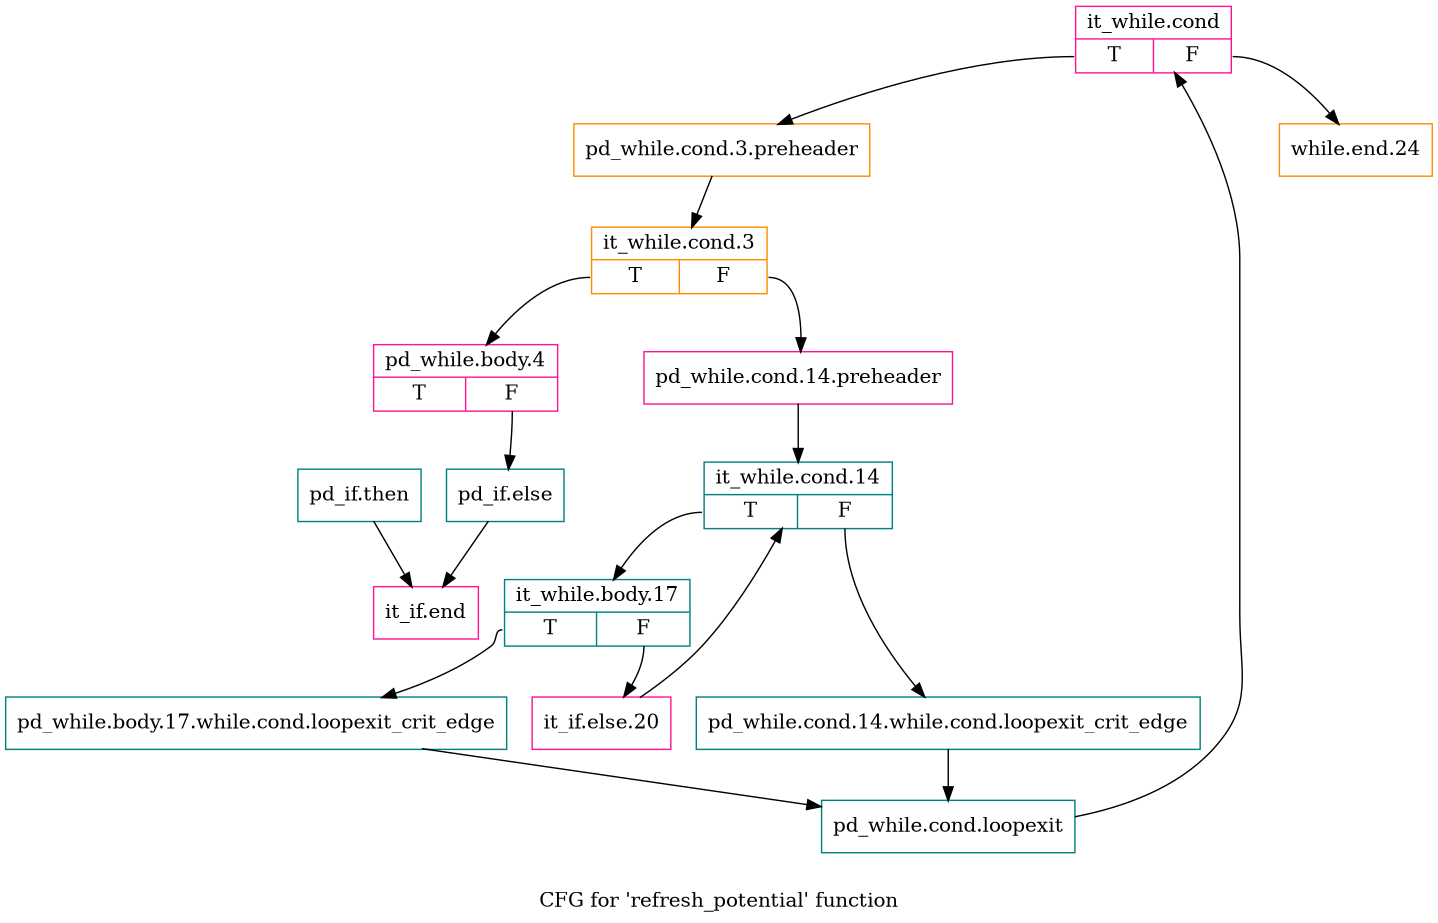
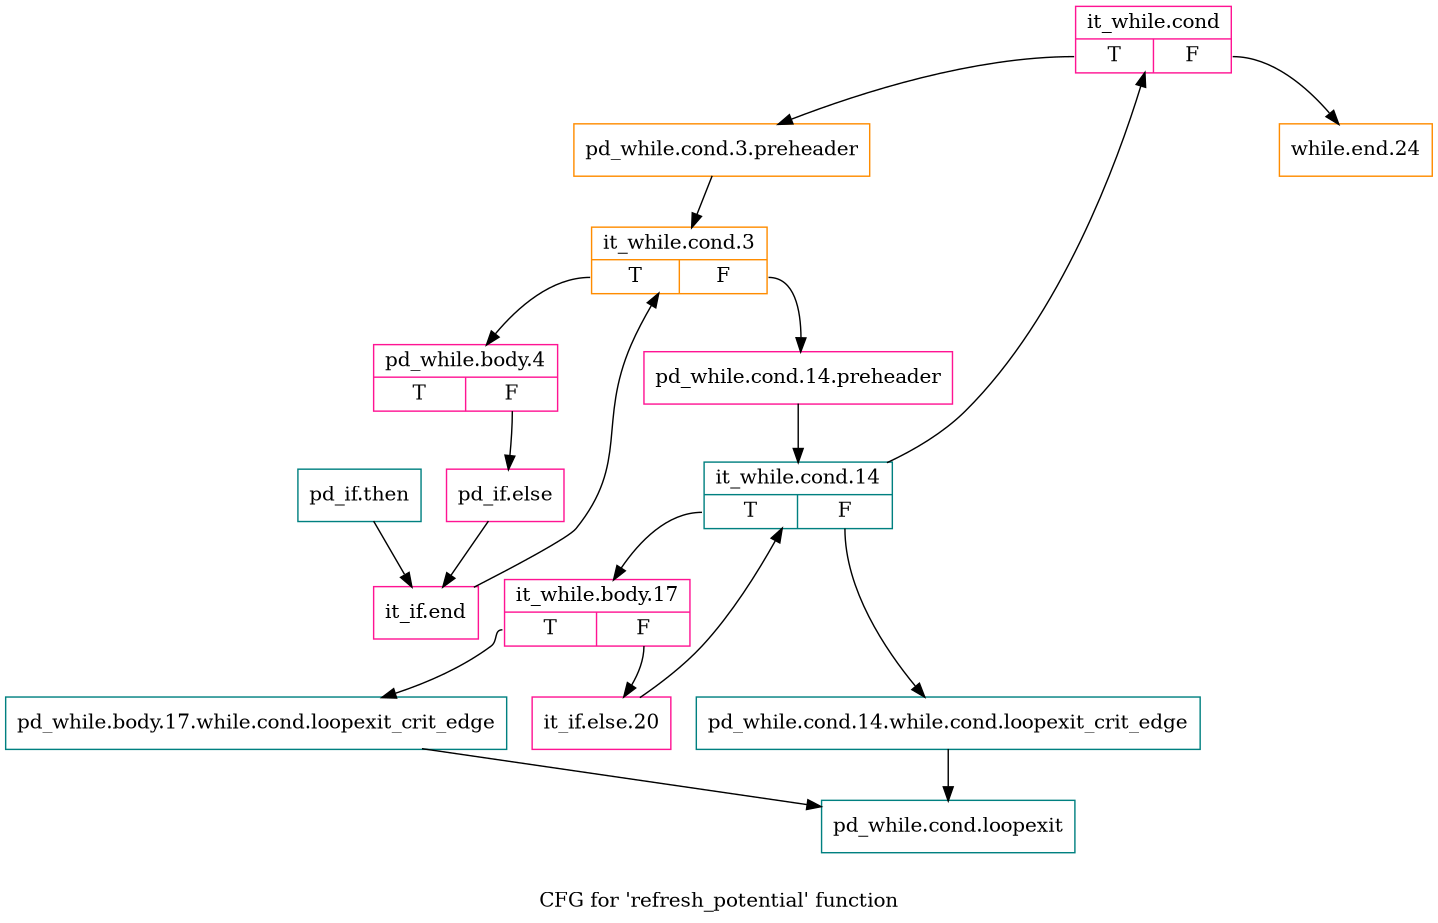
none -> (604, 476)
(1240, 493) -> (1049, 300)
(505, 495) -> (505, 495)
(597, 613) -> (597, 613)
